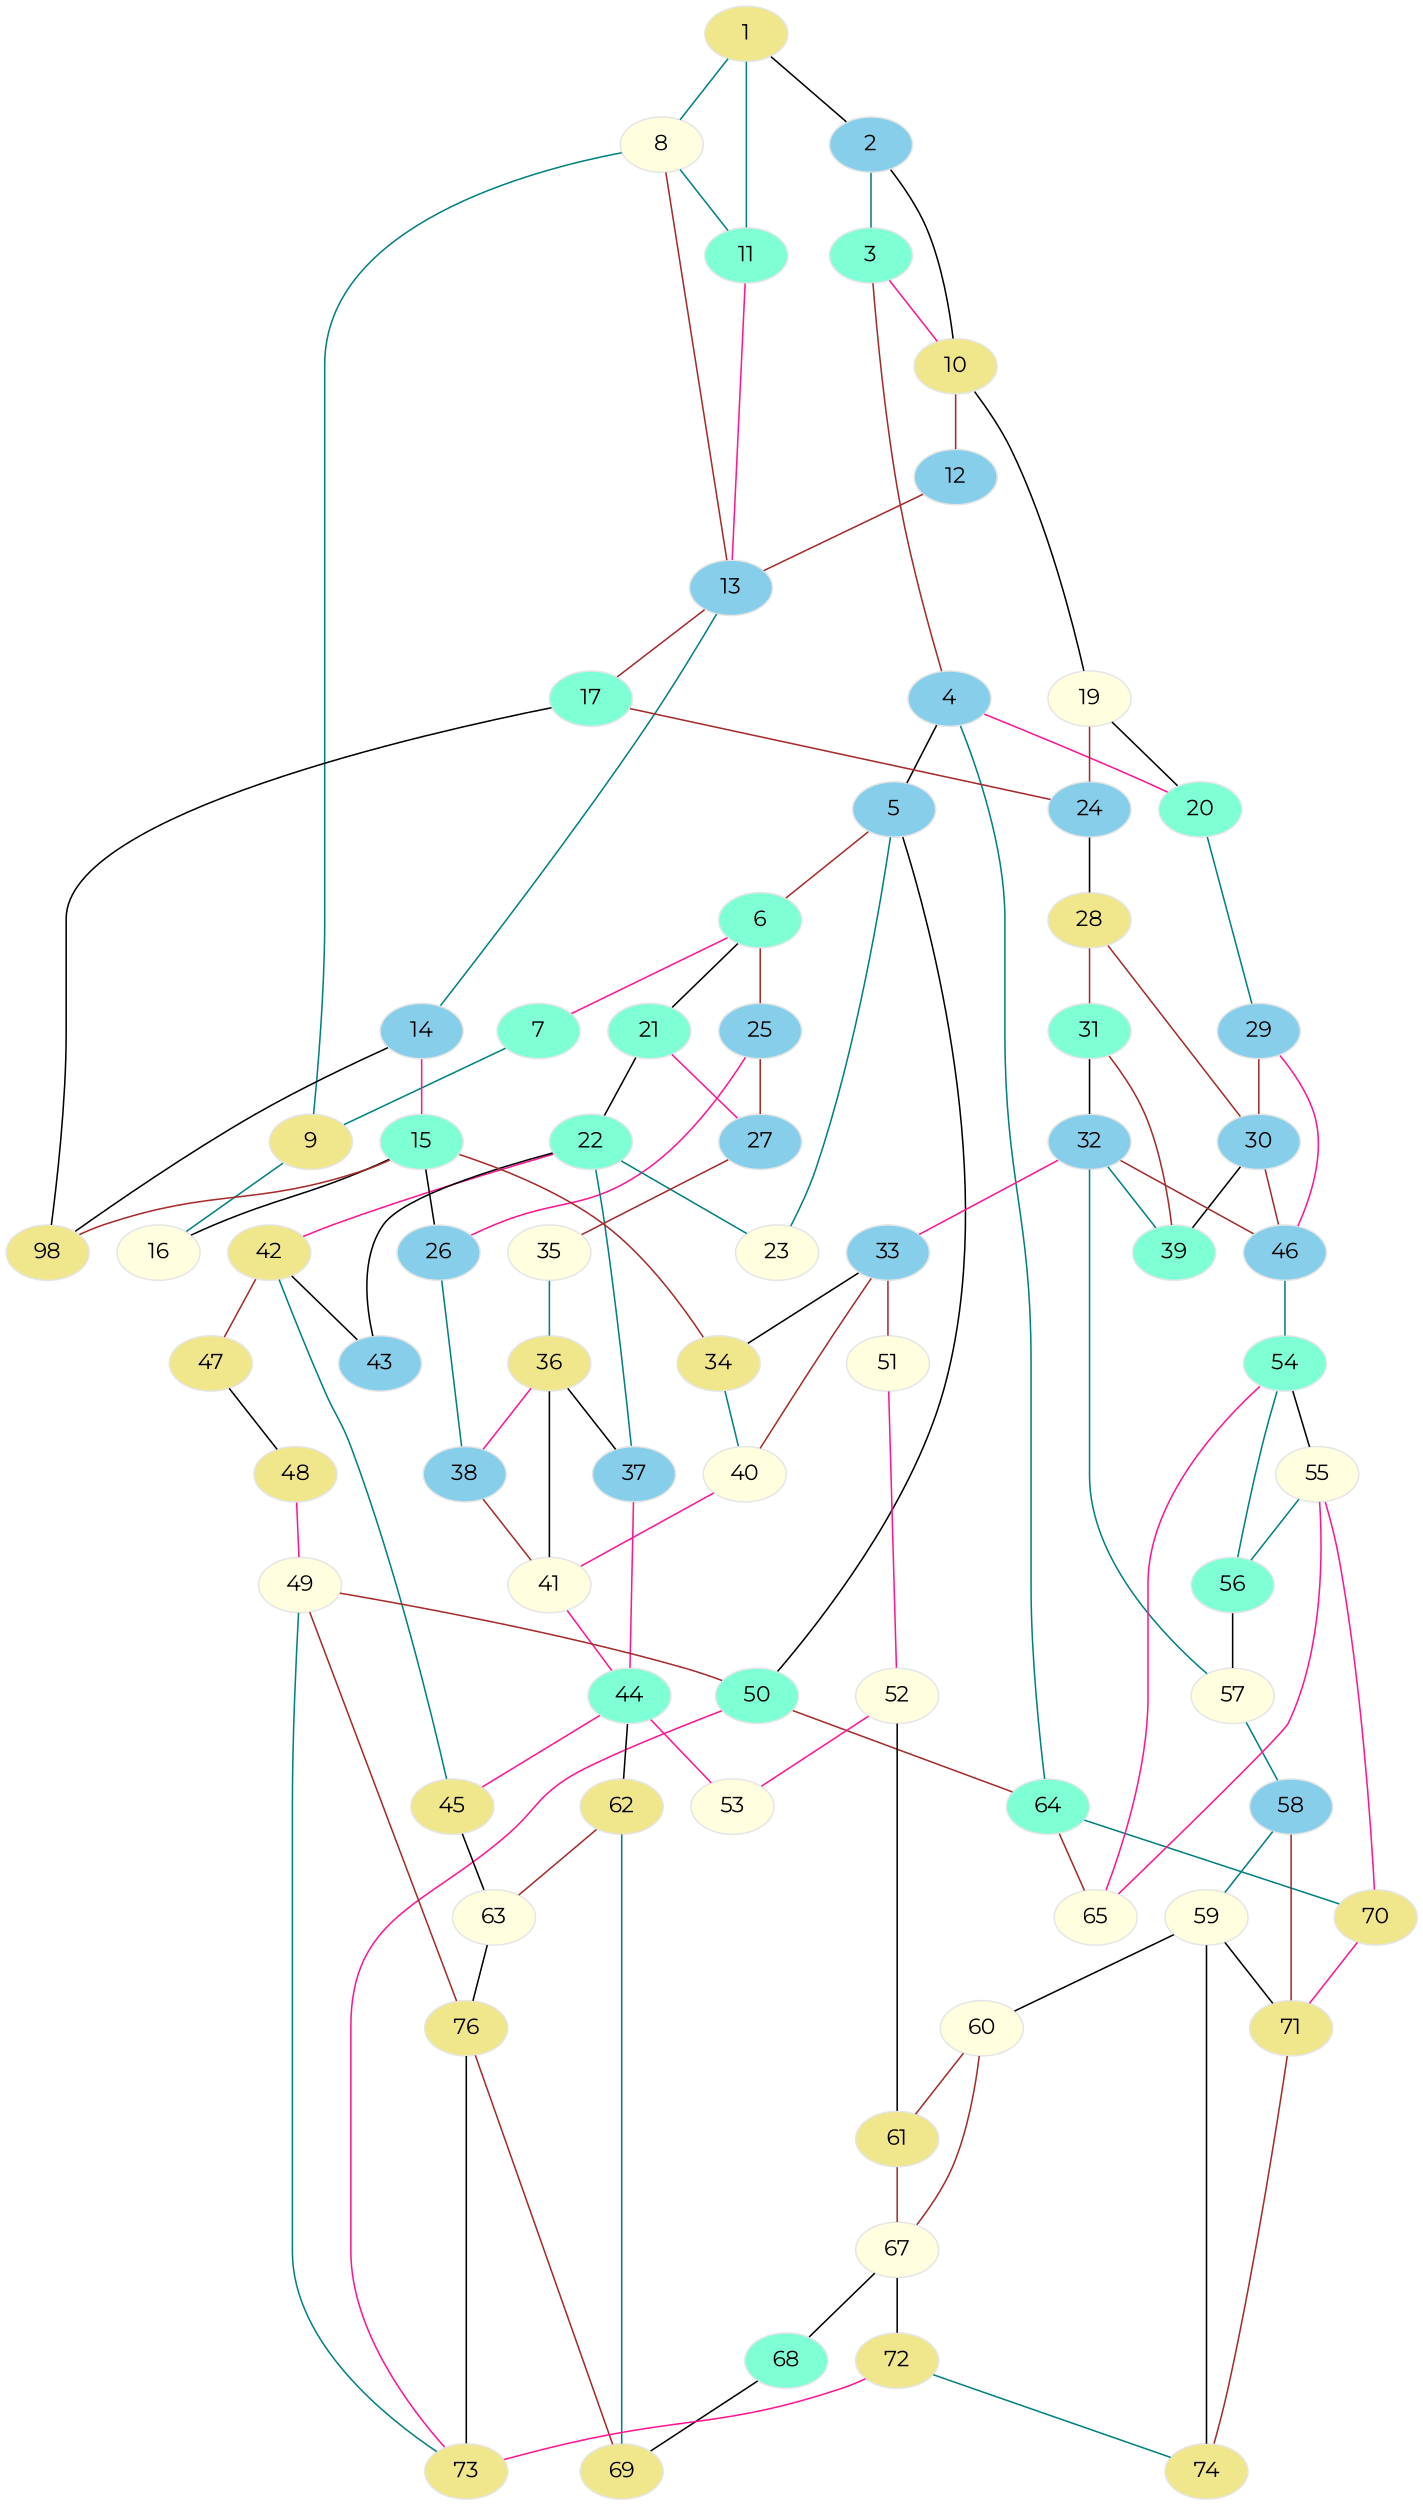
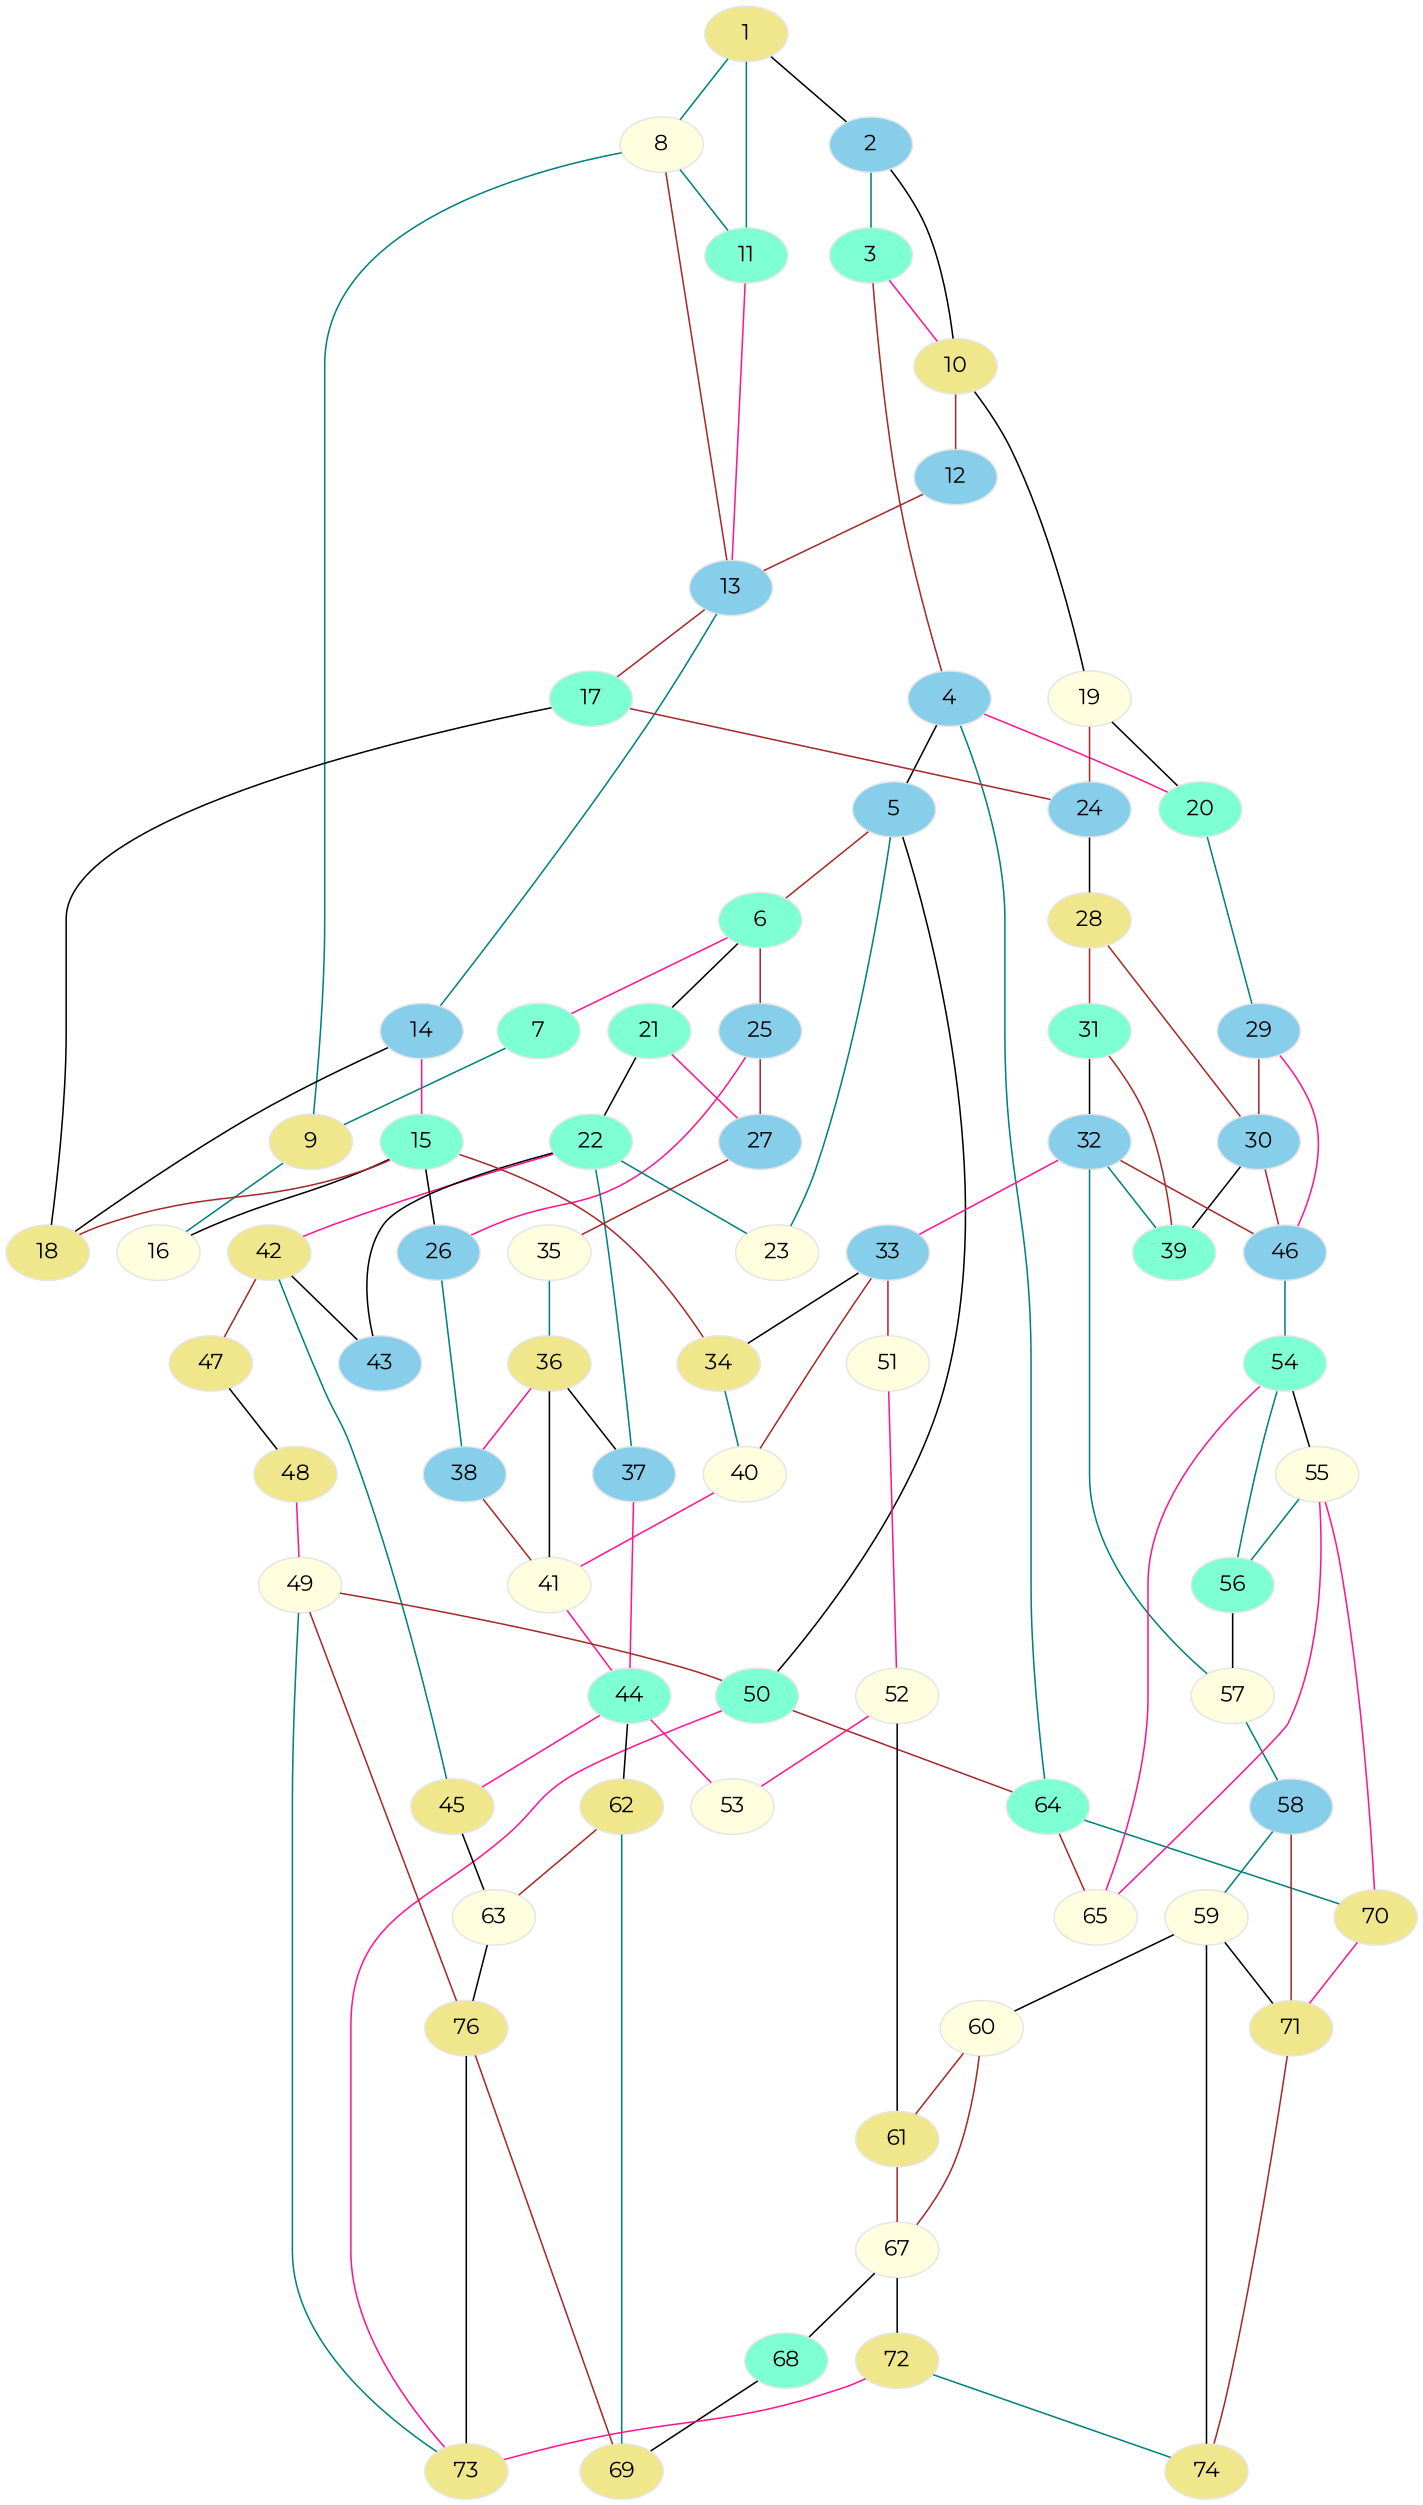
(48, 1253) -> (48, 1253)
